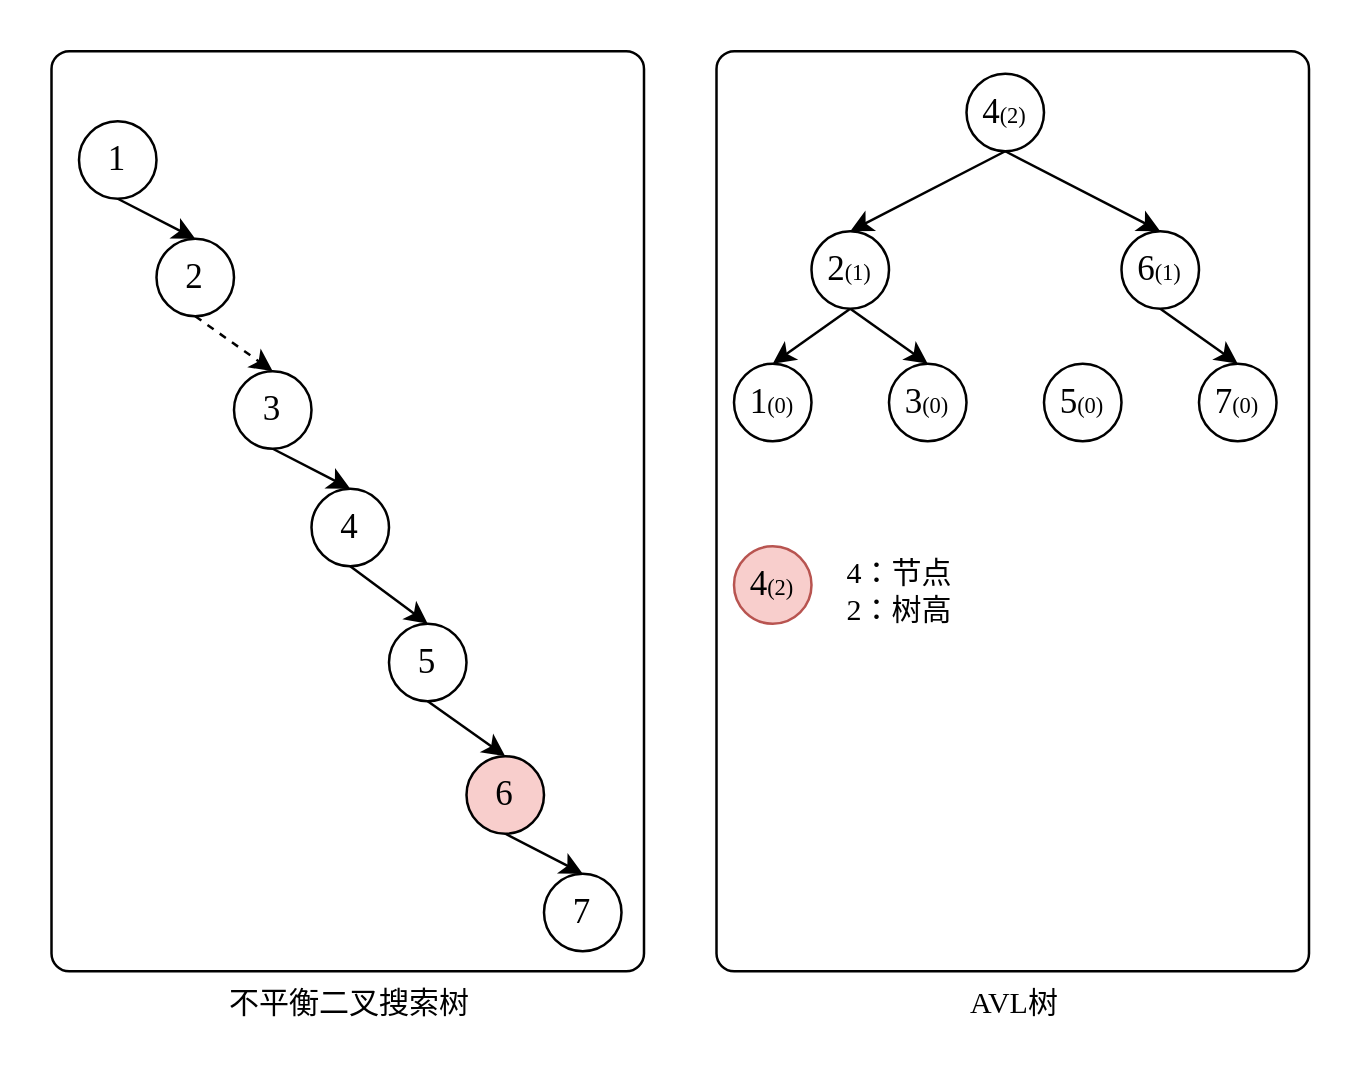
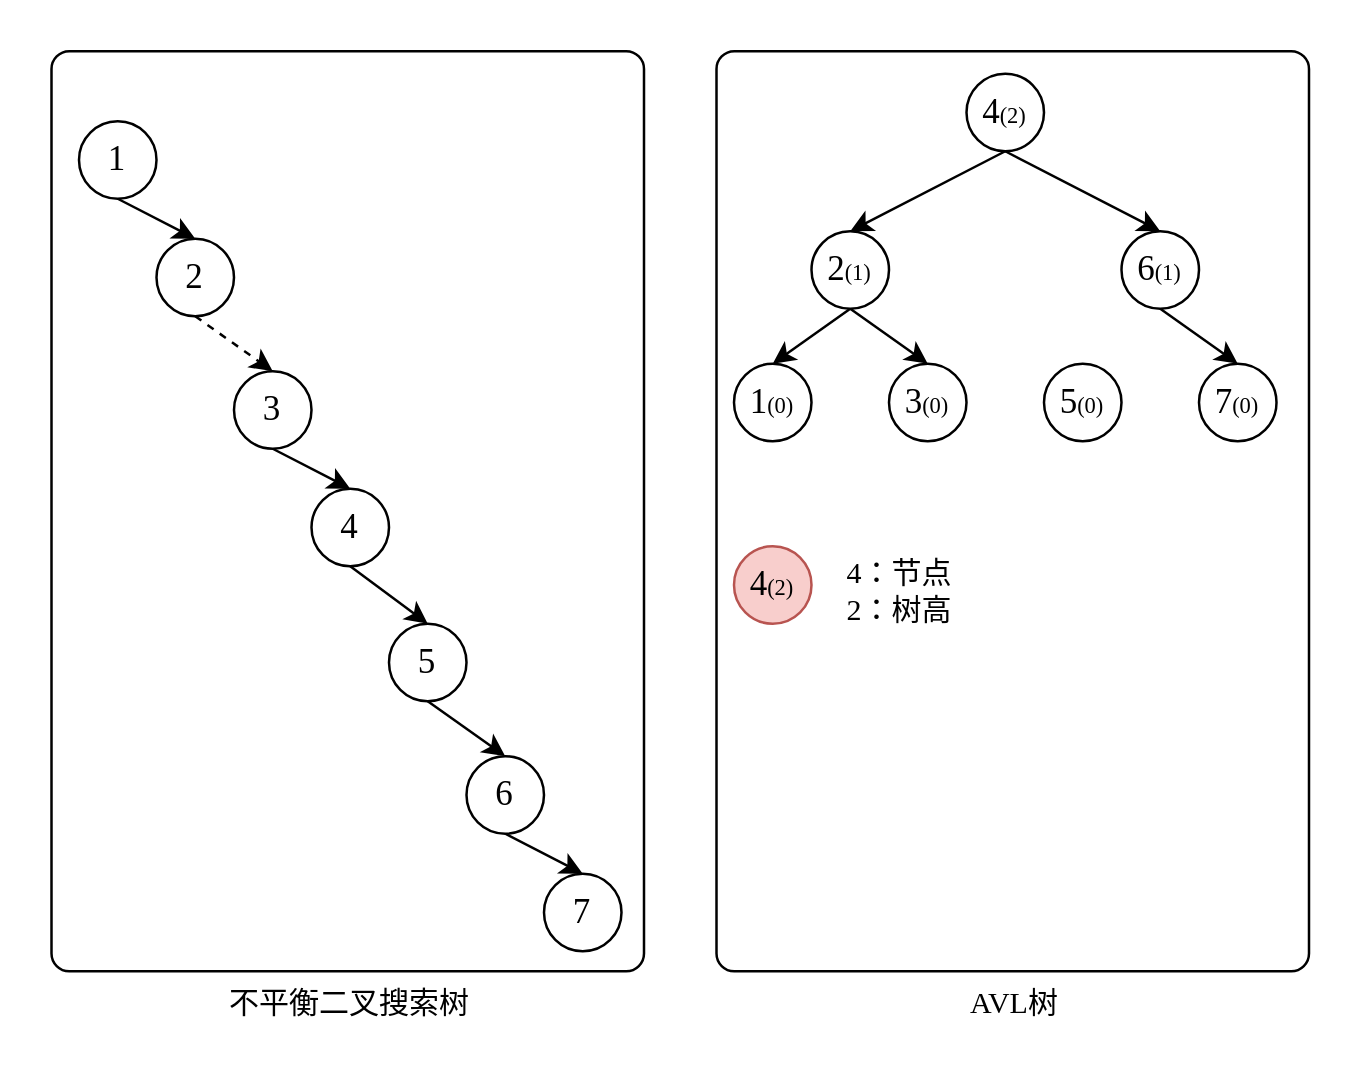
(505, 795) -> (505, 795)
